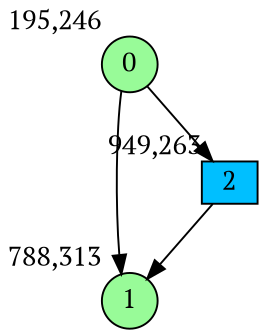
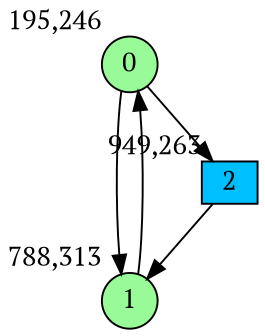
none -> (143, 193)
